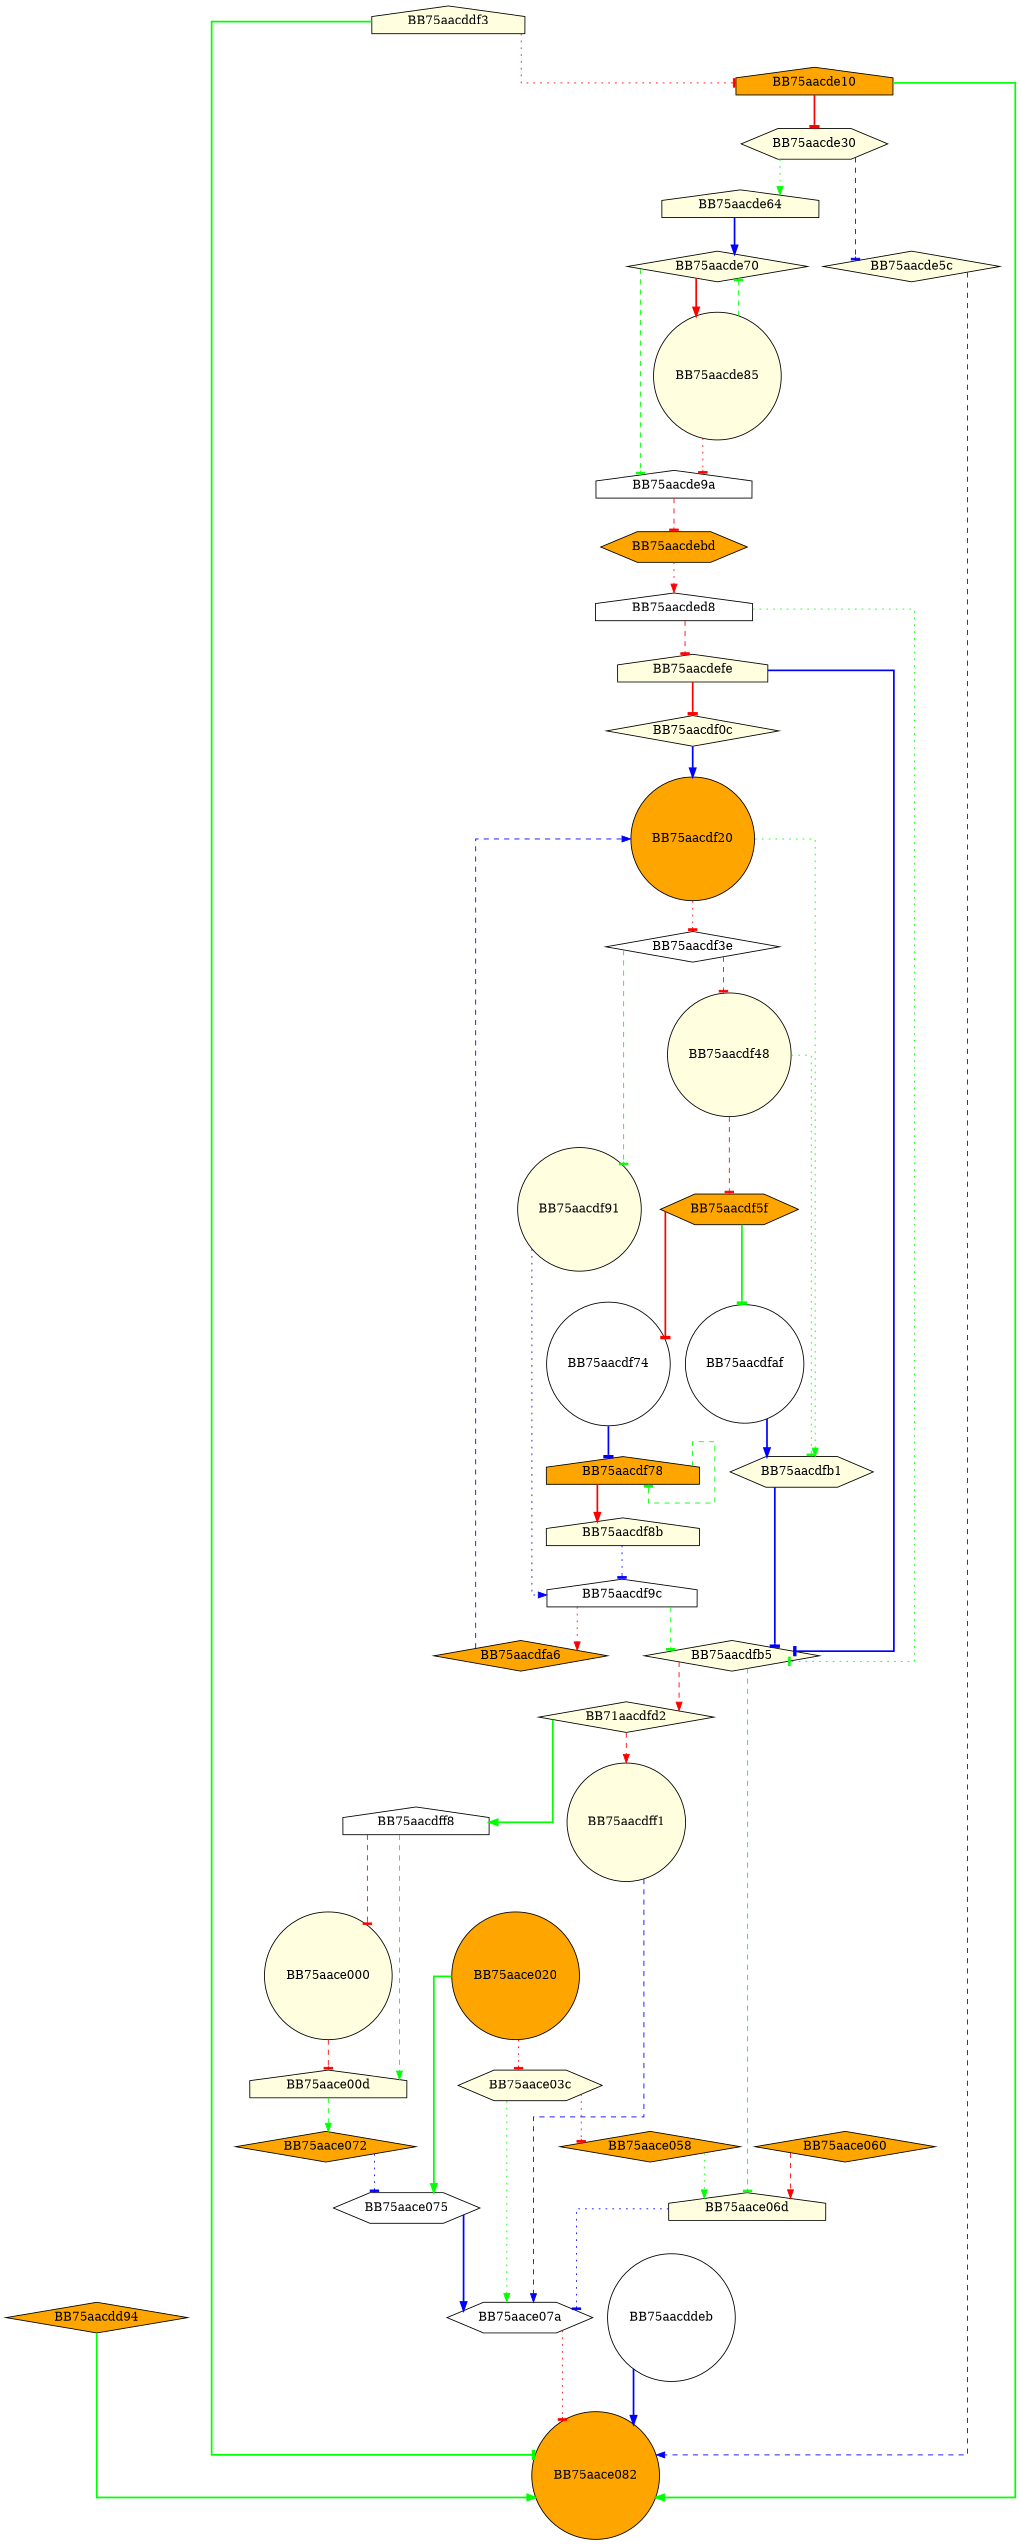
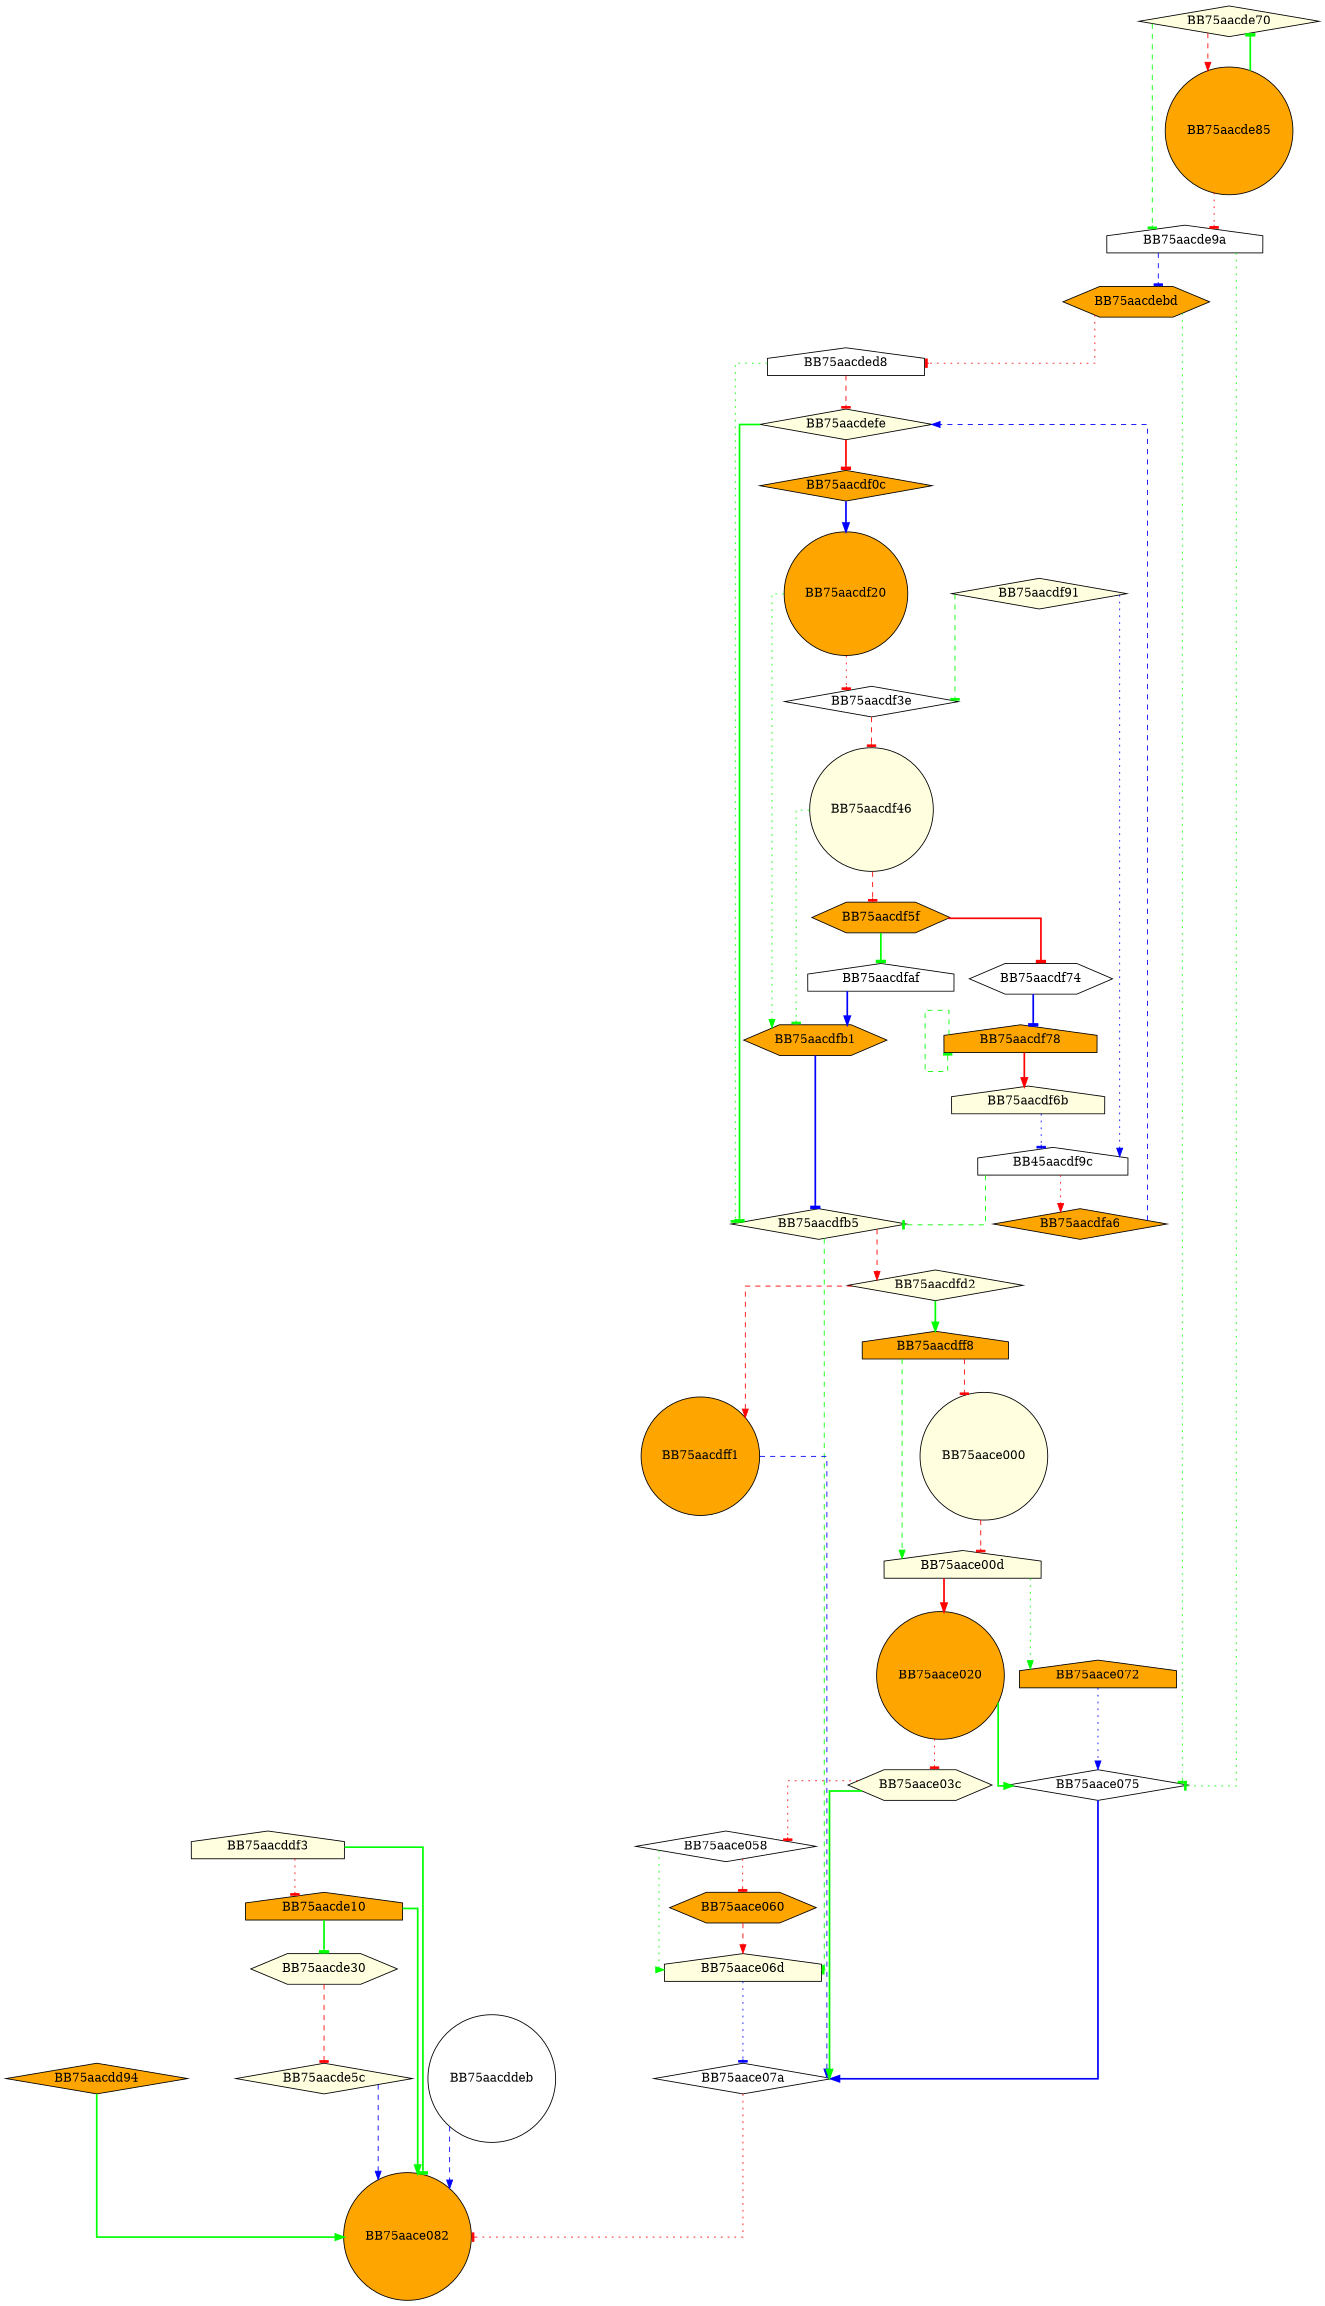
(814, 110) -> (324, 1935)
(740, 205) -> none
(856, 207) -> (324, 2022)
(696, 293) -> (1208, 48)
(739, 299) -> (1250, 54)
(717, 376) -> (1229, 131)
(674, 513) -> (1158, 268)
(674, 573) -> (1036, 363)
(693, 670) -> (846, 424)
(693, 731) -> (846, 486)
none -> (1236, 1044)
none -> (1182, 1046)
(729, 1055) -> (871, 810)
(624, 1056) -> (955, 646)
(894, 1146) -> (740, 811)
(476, 1170) -> (1148, 719)
(579, 1209) -> (1039, 594)
(608, 1364) -> (1041, 979)
(745, 1364) -> (881, 979)
(802, 1472) -> (815, 1040)
(623, 1533) -> (1028, 1101)
none -> (944, 1591)
(622, 1595) -> (1053, 1163)
(626, 1717) -> (935, 1285)
(416, 1822) -> (935, 1347)
(626, 1822) -> (700, 1456)
none -> (743, 1873)
(328, 2111) -> (1030, 1620)
(326, 2147) -> (1098, 1675)
(650, 2147) -> (726, 1846)
(845, 2147) -> (743, 1908)
(374, 2171) -> (1098, 1724)
(507, 2197) -> (830, 1914)
(407, 2208) -> (1098, 1785)
(520, 2318) -> (743, 2079)
(634, 2392) -> (450, 2153)
